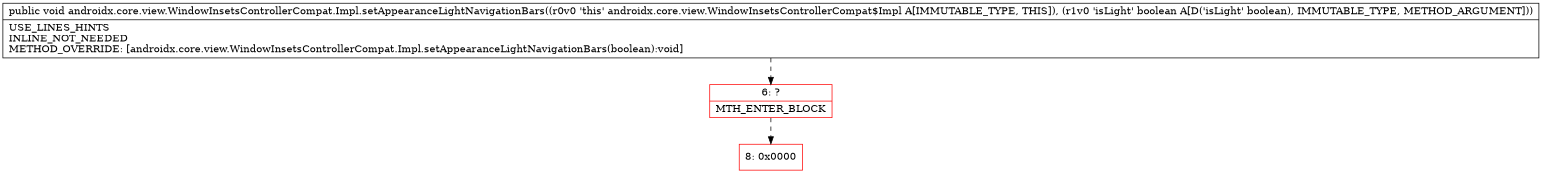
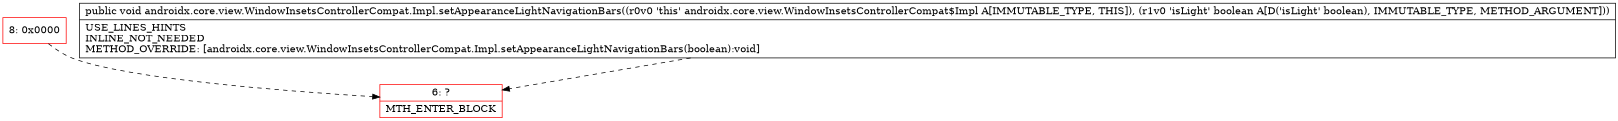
(771, 127) -> (207, 83)
